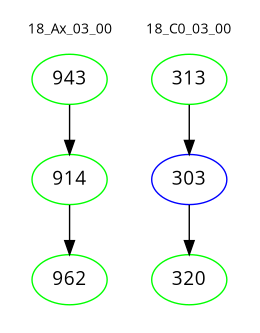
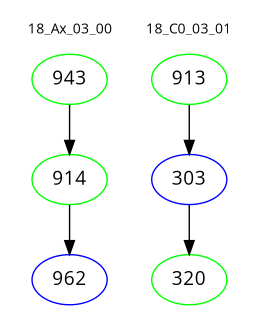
(189, 30) -> (189, 30)
(189, 79) -> (189, 79)
(70, 280) -> (70, 280)
